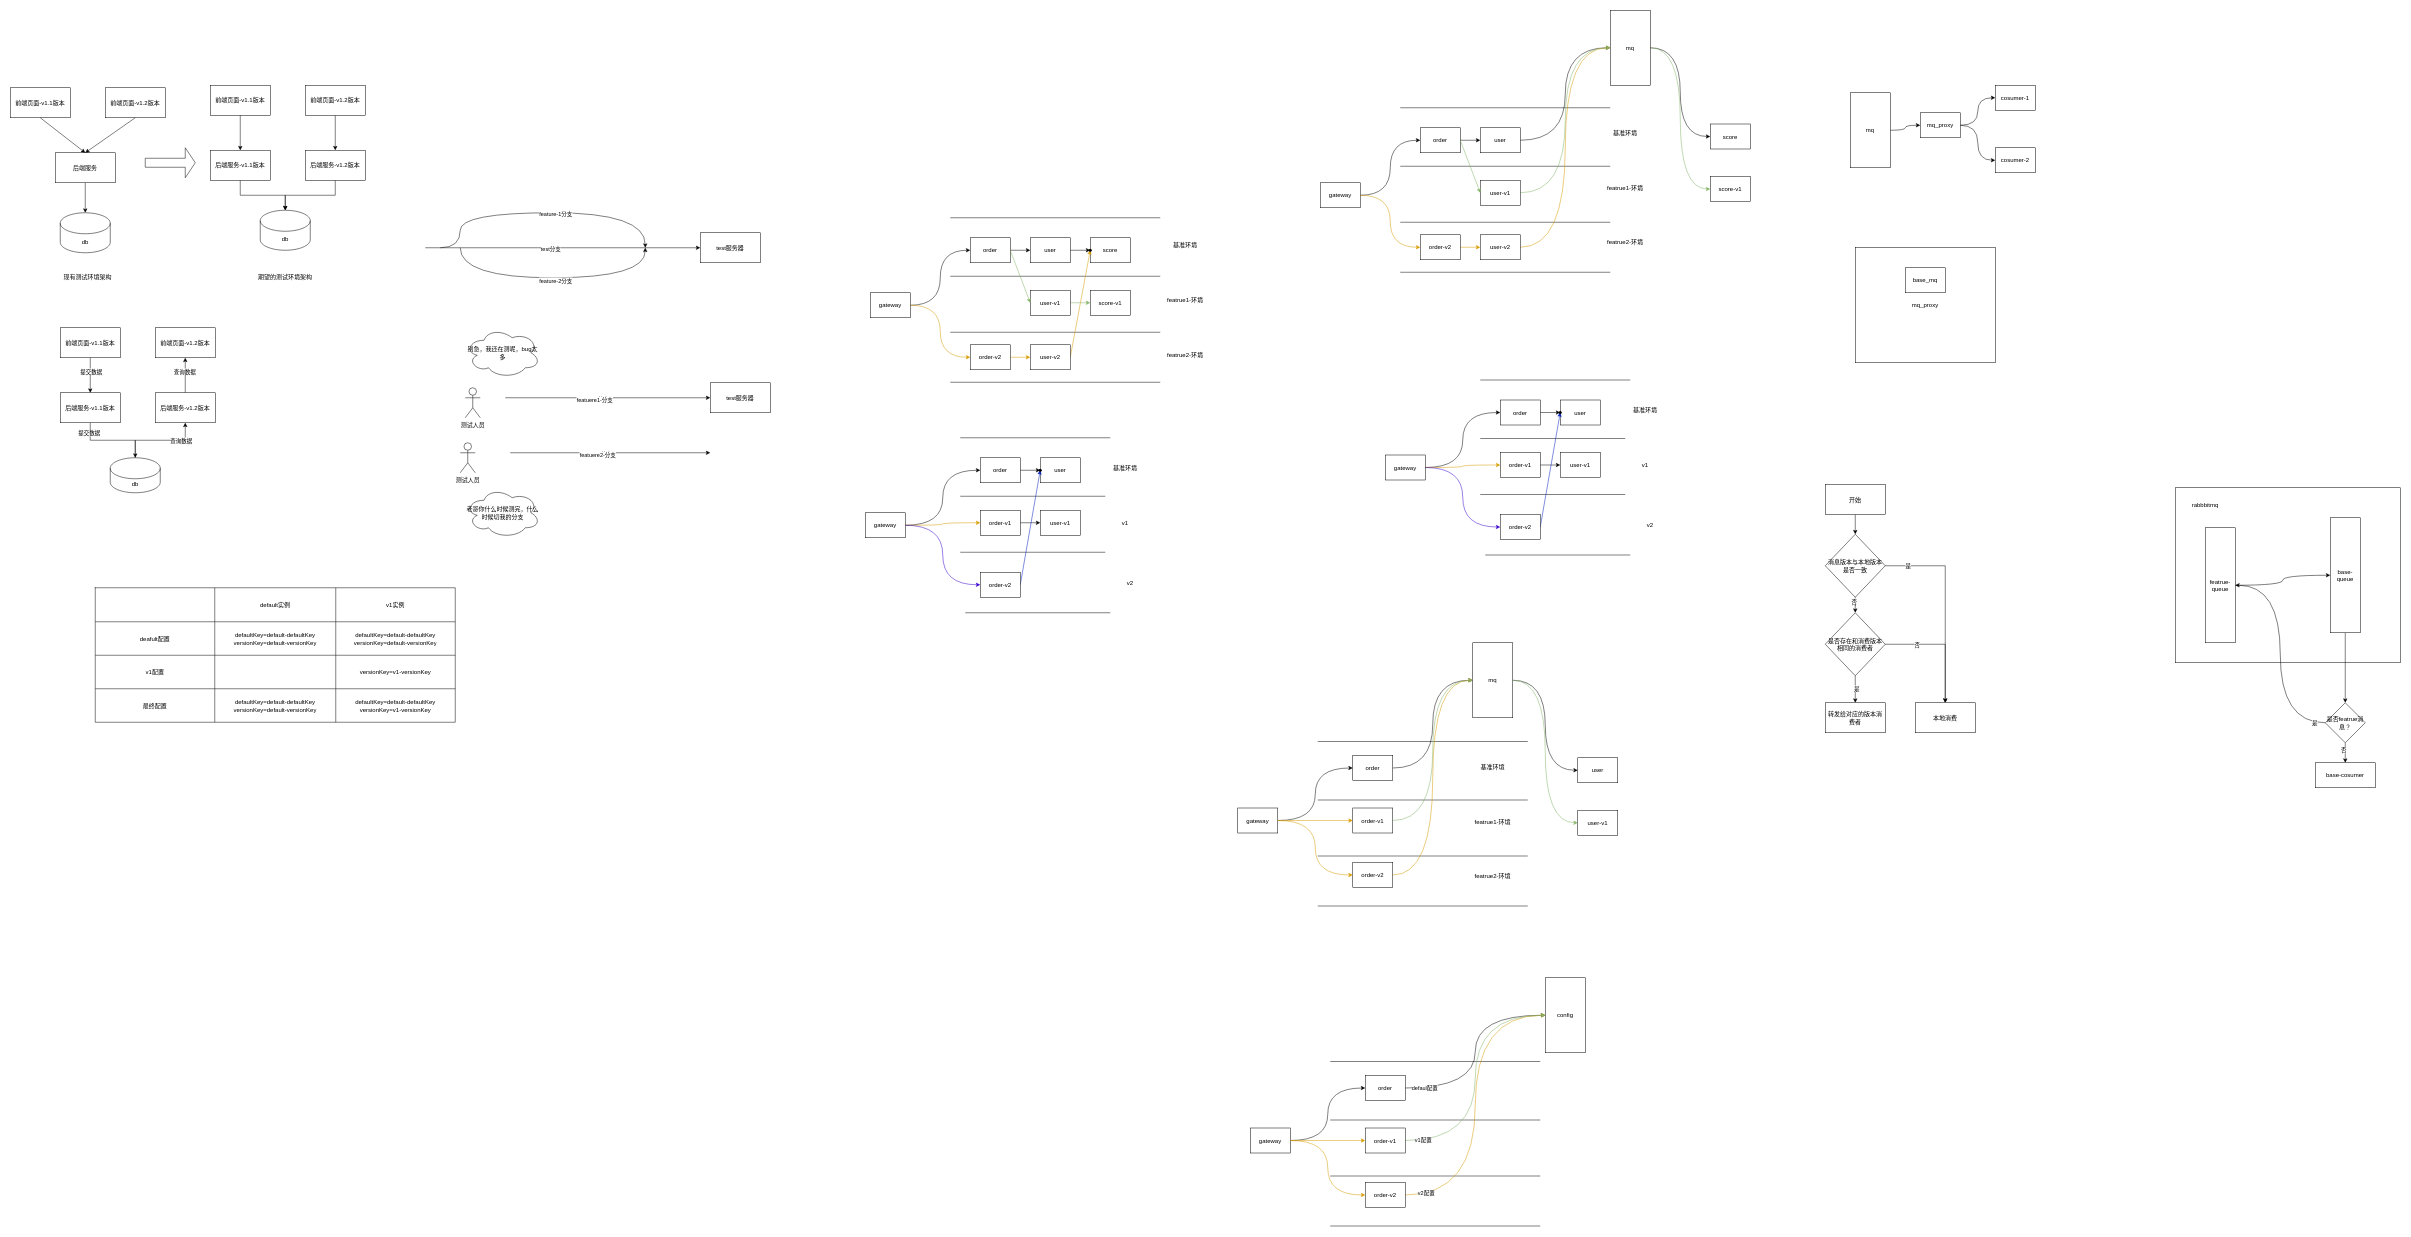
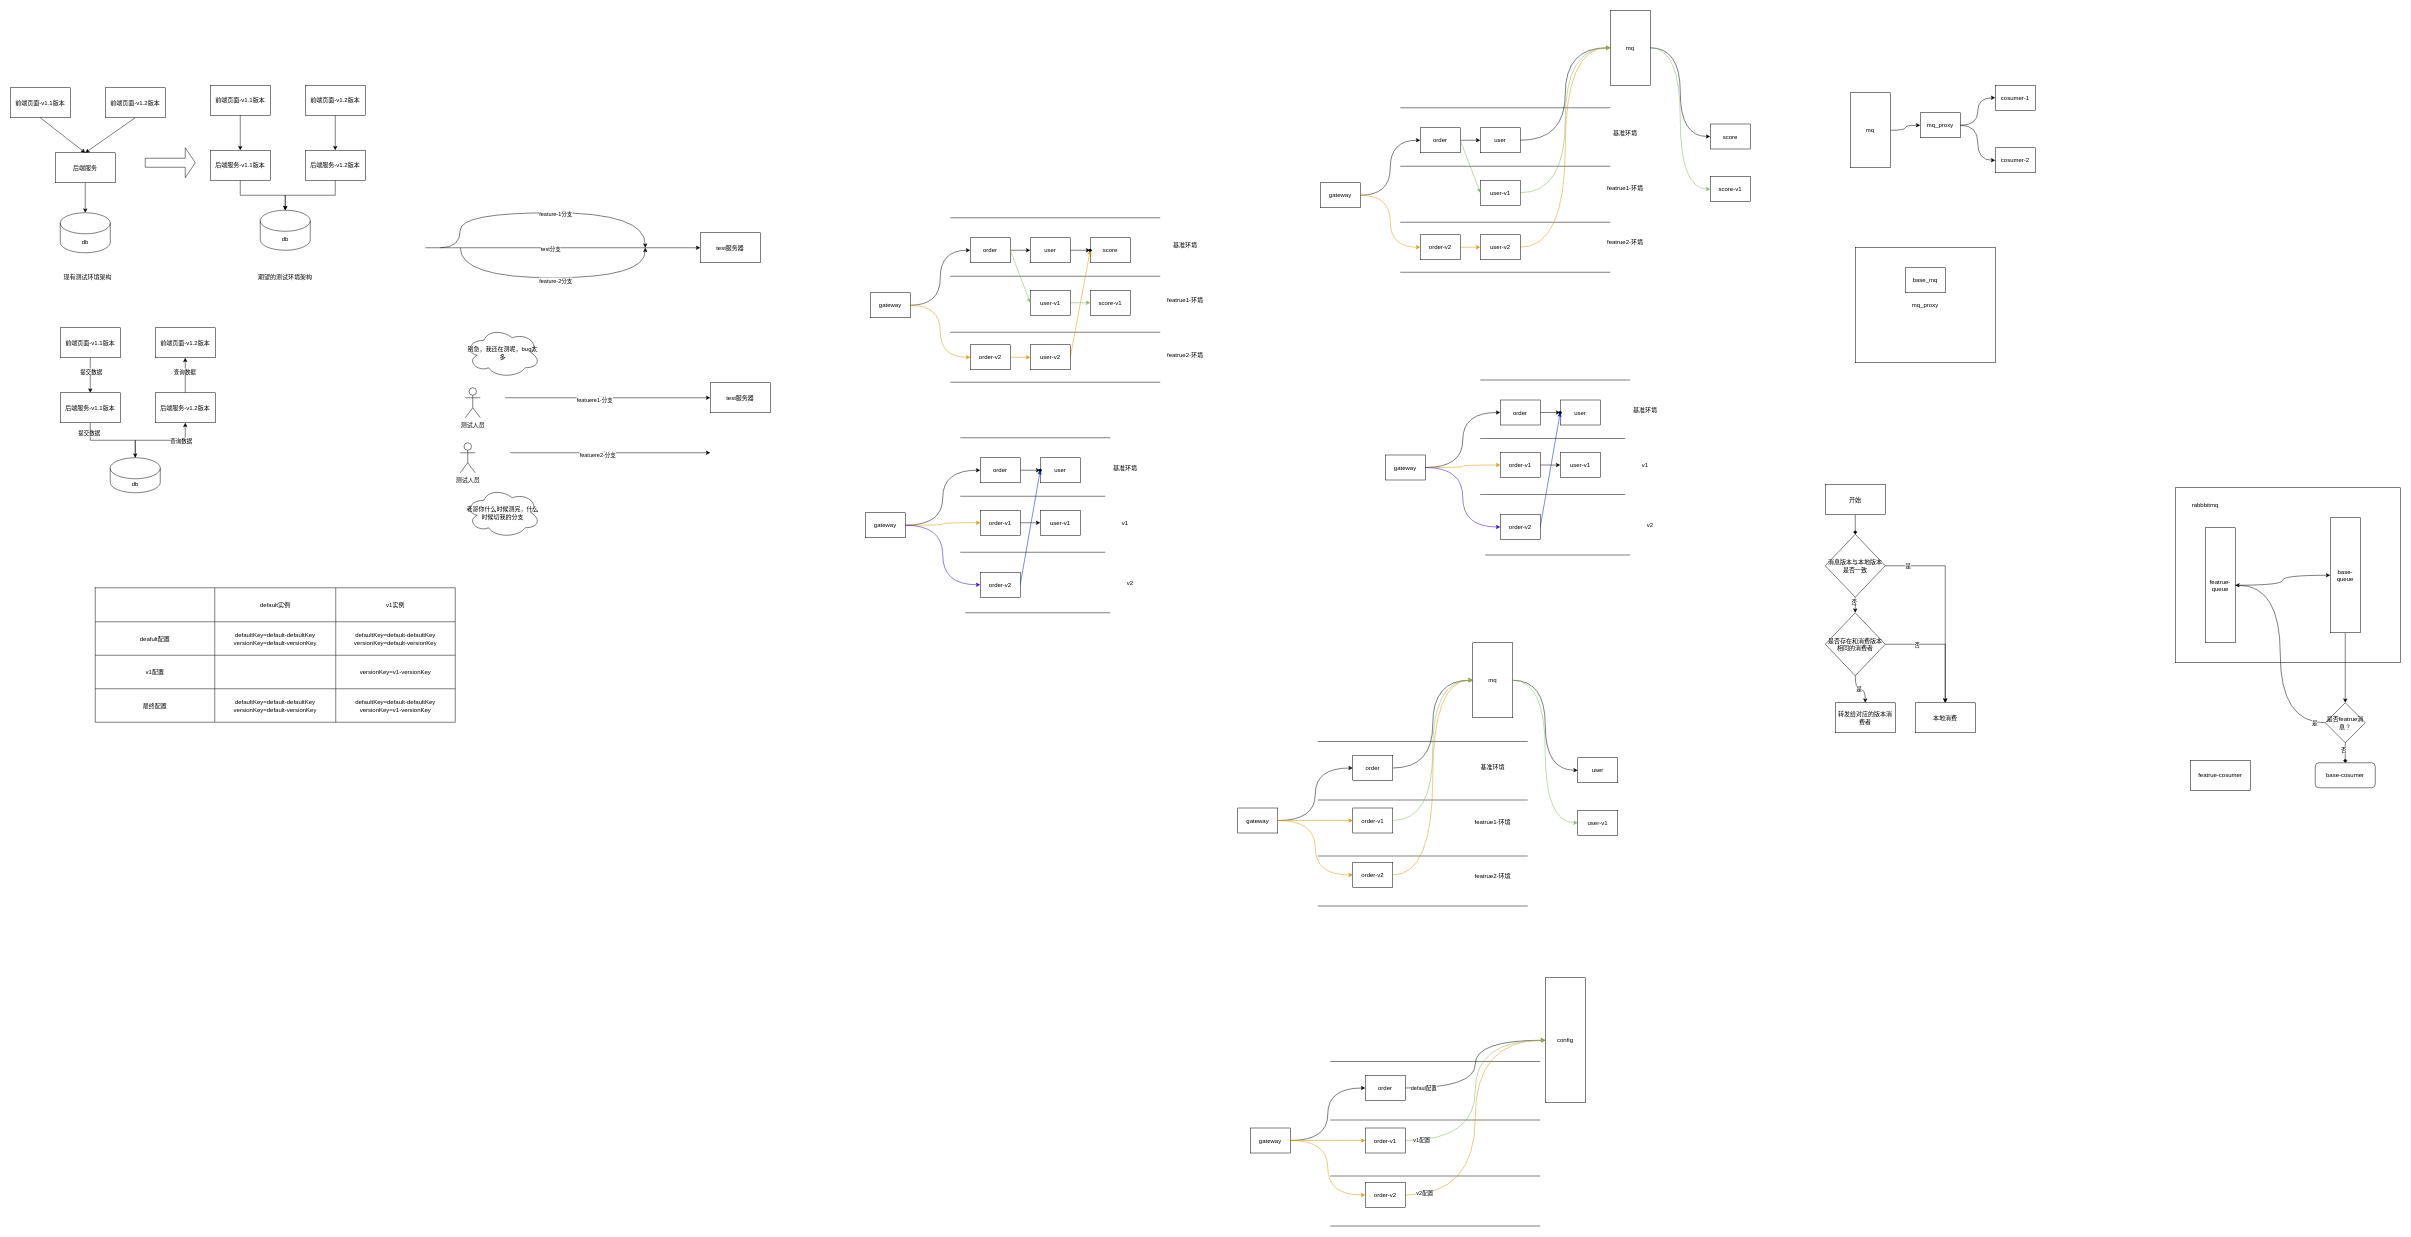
(1855, 530) -> (1855, 529)
(1855, 718) -> (1865, 718)
(2345, 757) -> (2345, 757)
none -> (2220, 775)
(2345, 775) -> (2345, 775)
(1565, 1015) -> (1565, 1040)
